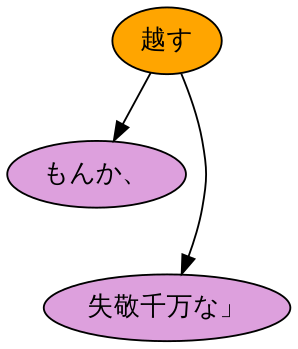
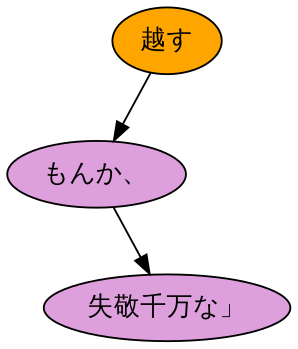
(206, 164) -> (127, 232)
